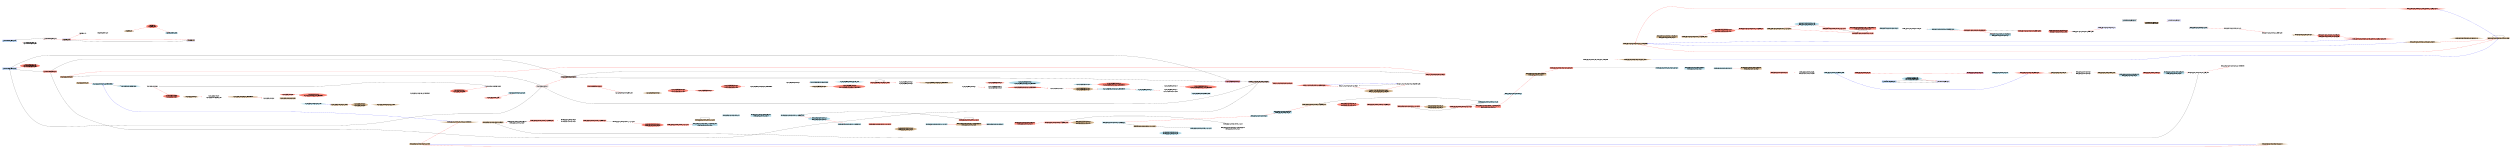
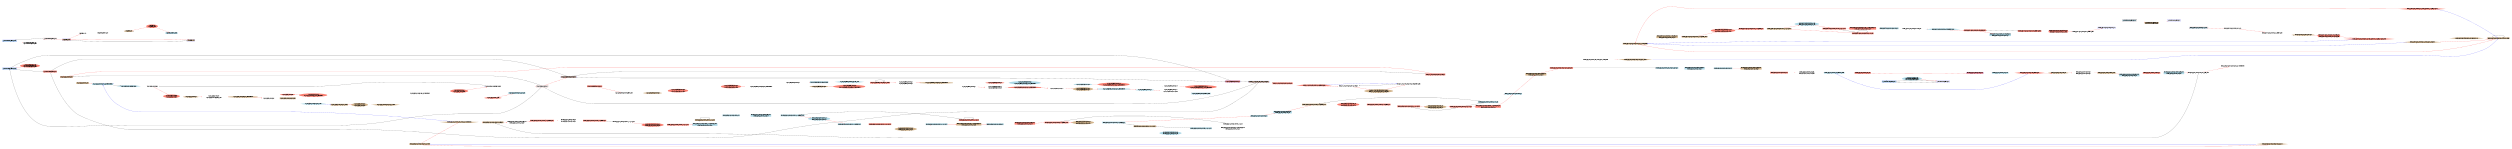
(705, 91) -> none
